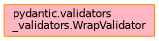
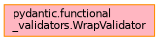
(79, 21) -> (79, 21)
